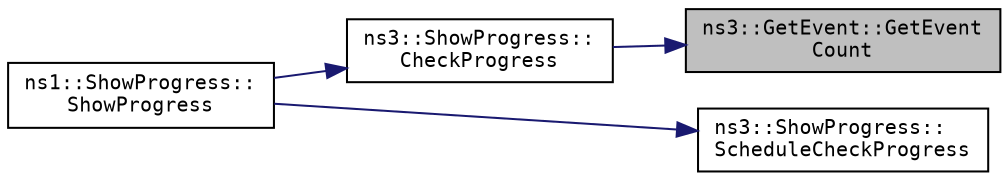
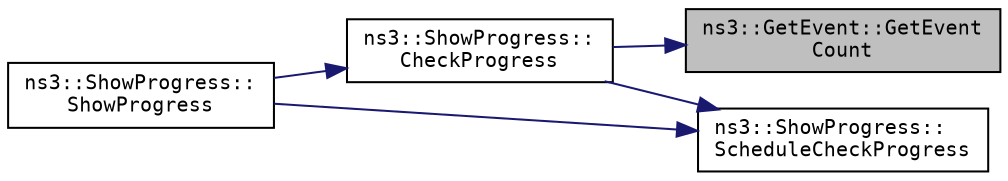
none -> (651, 93)
(141, 95) -> (141, 95)
